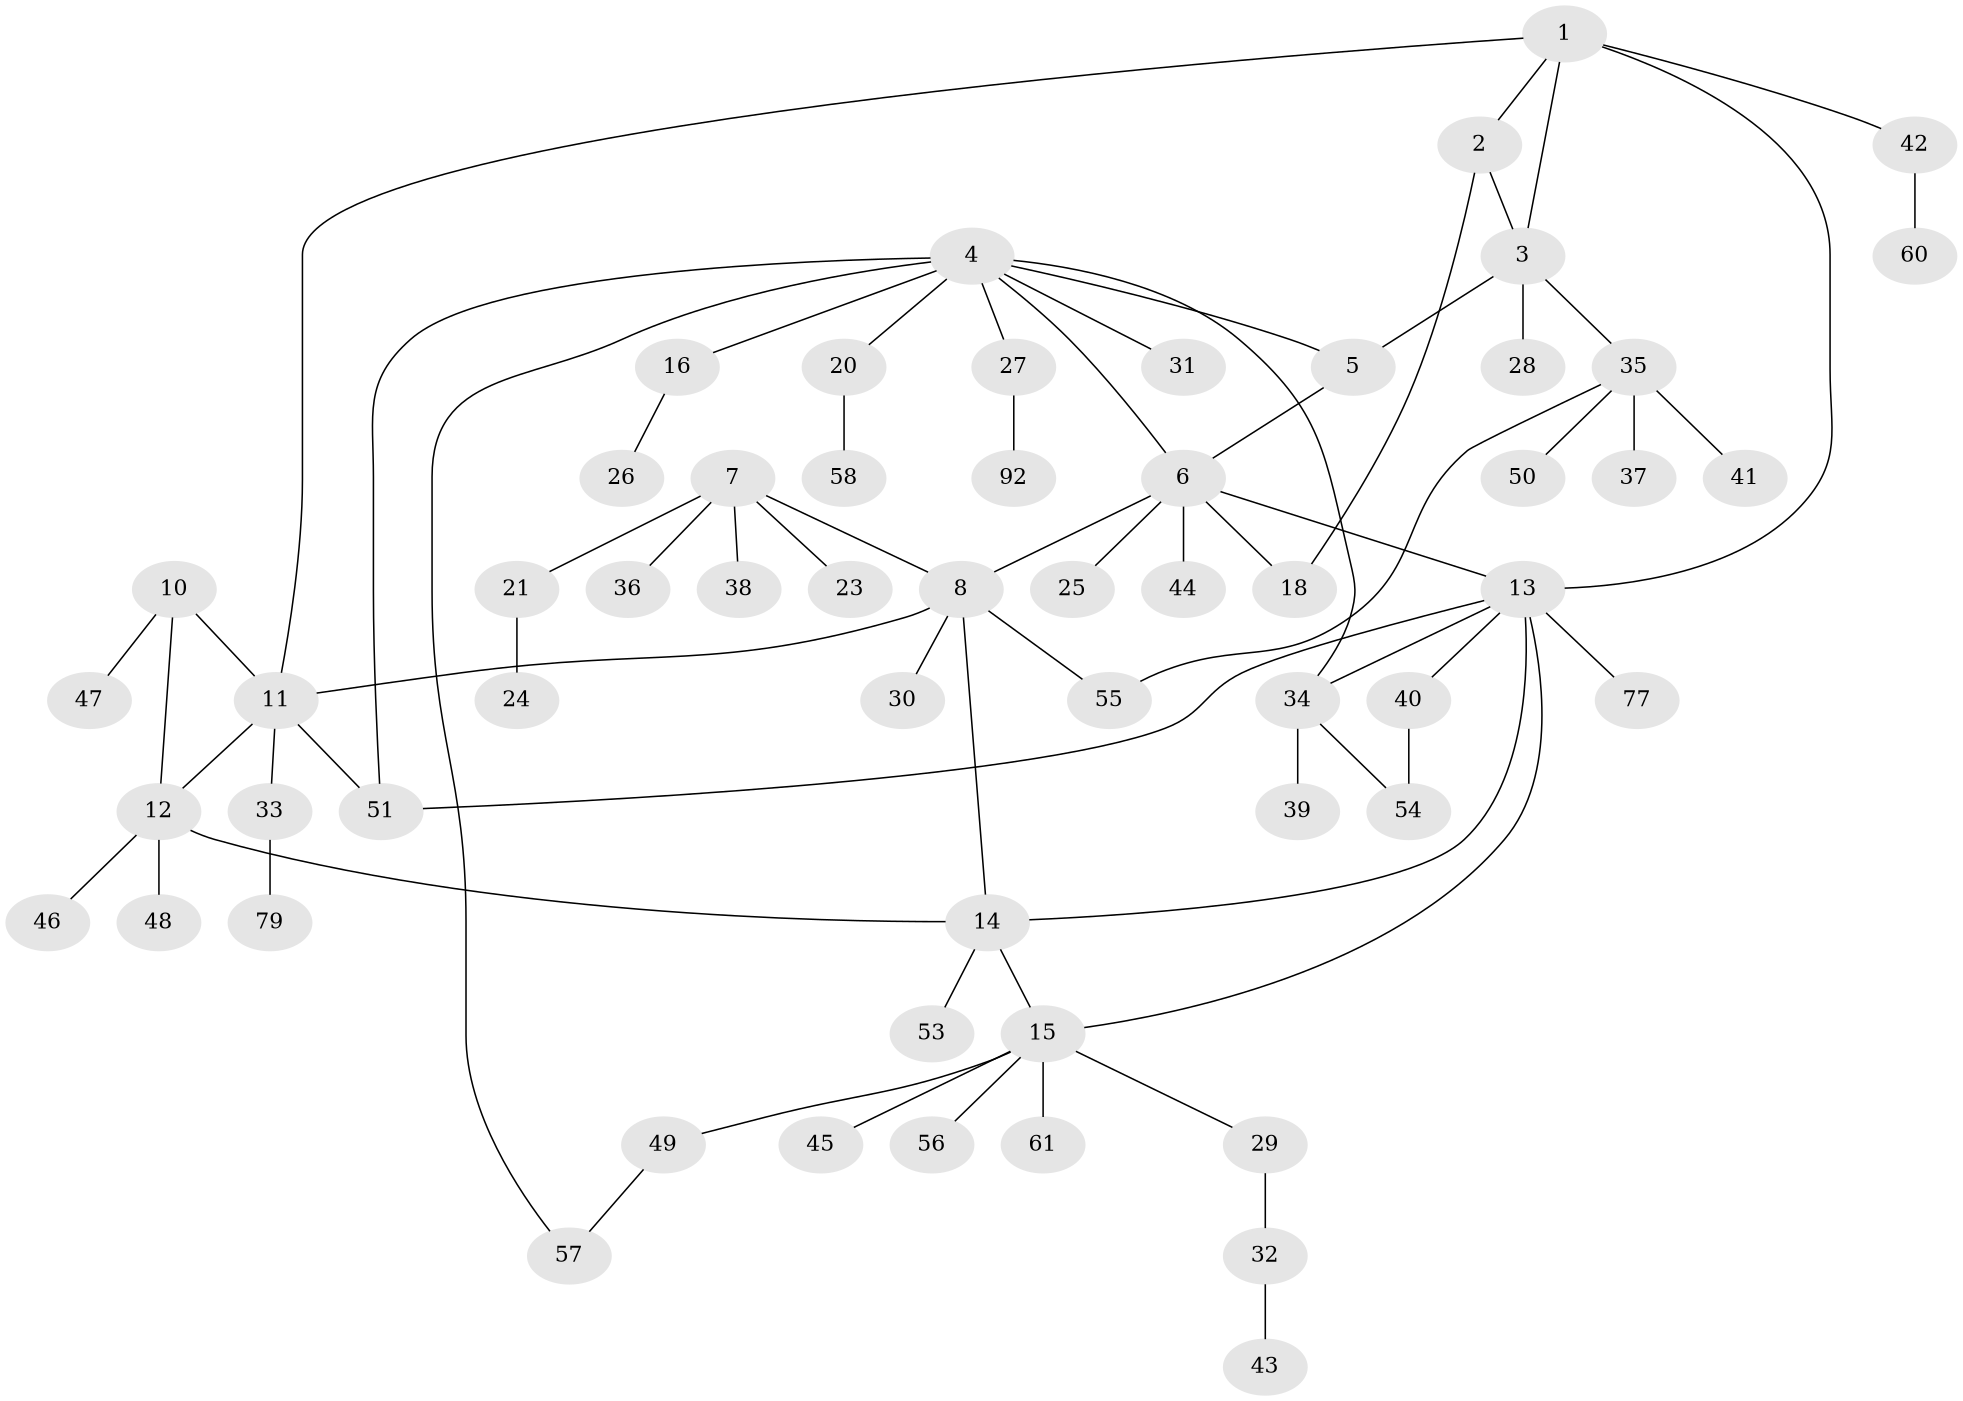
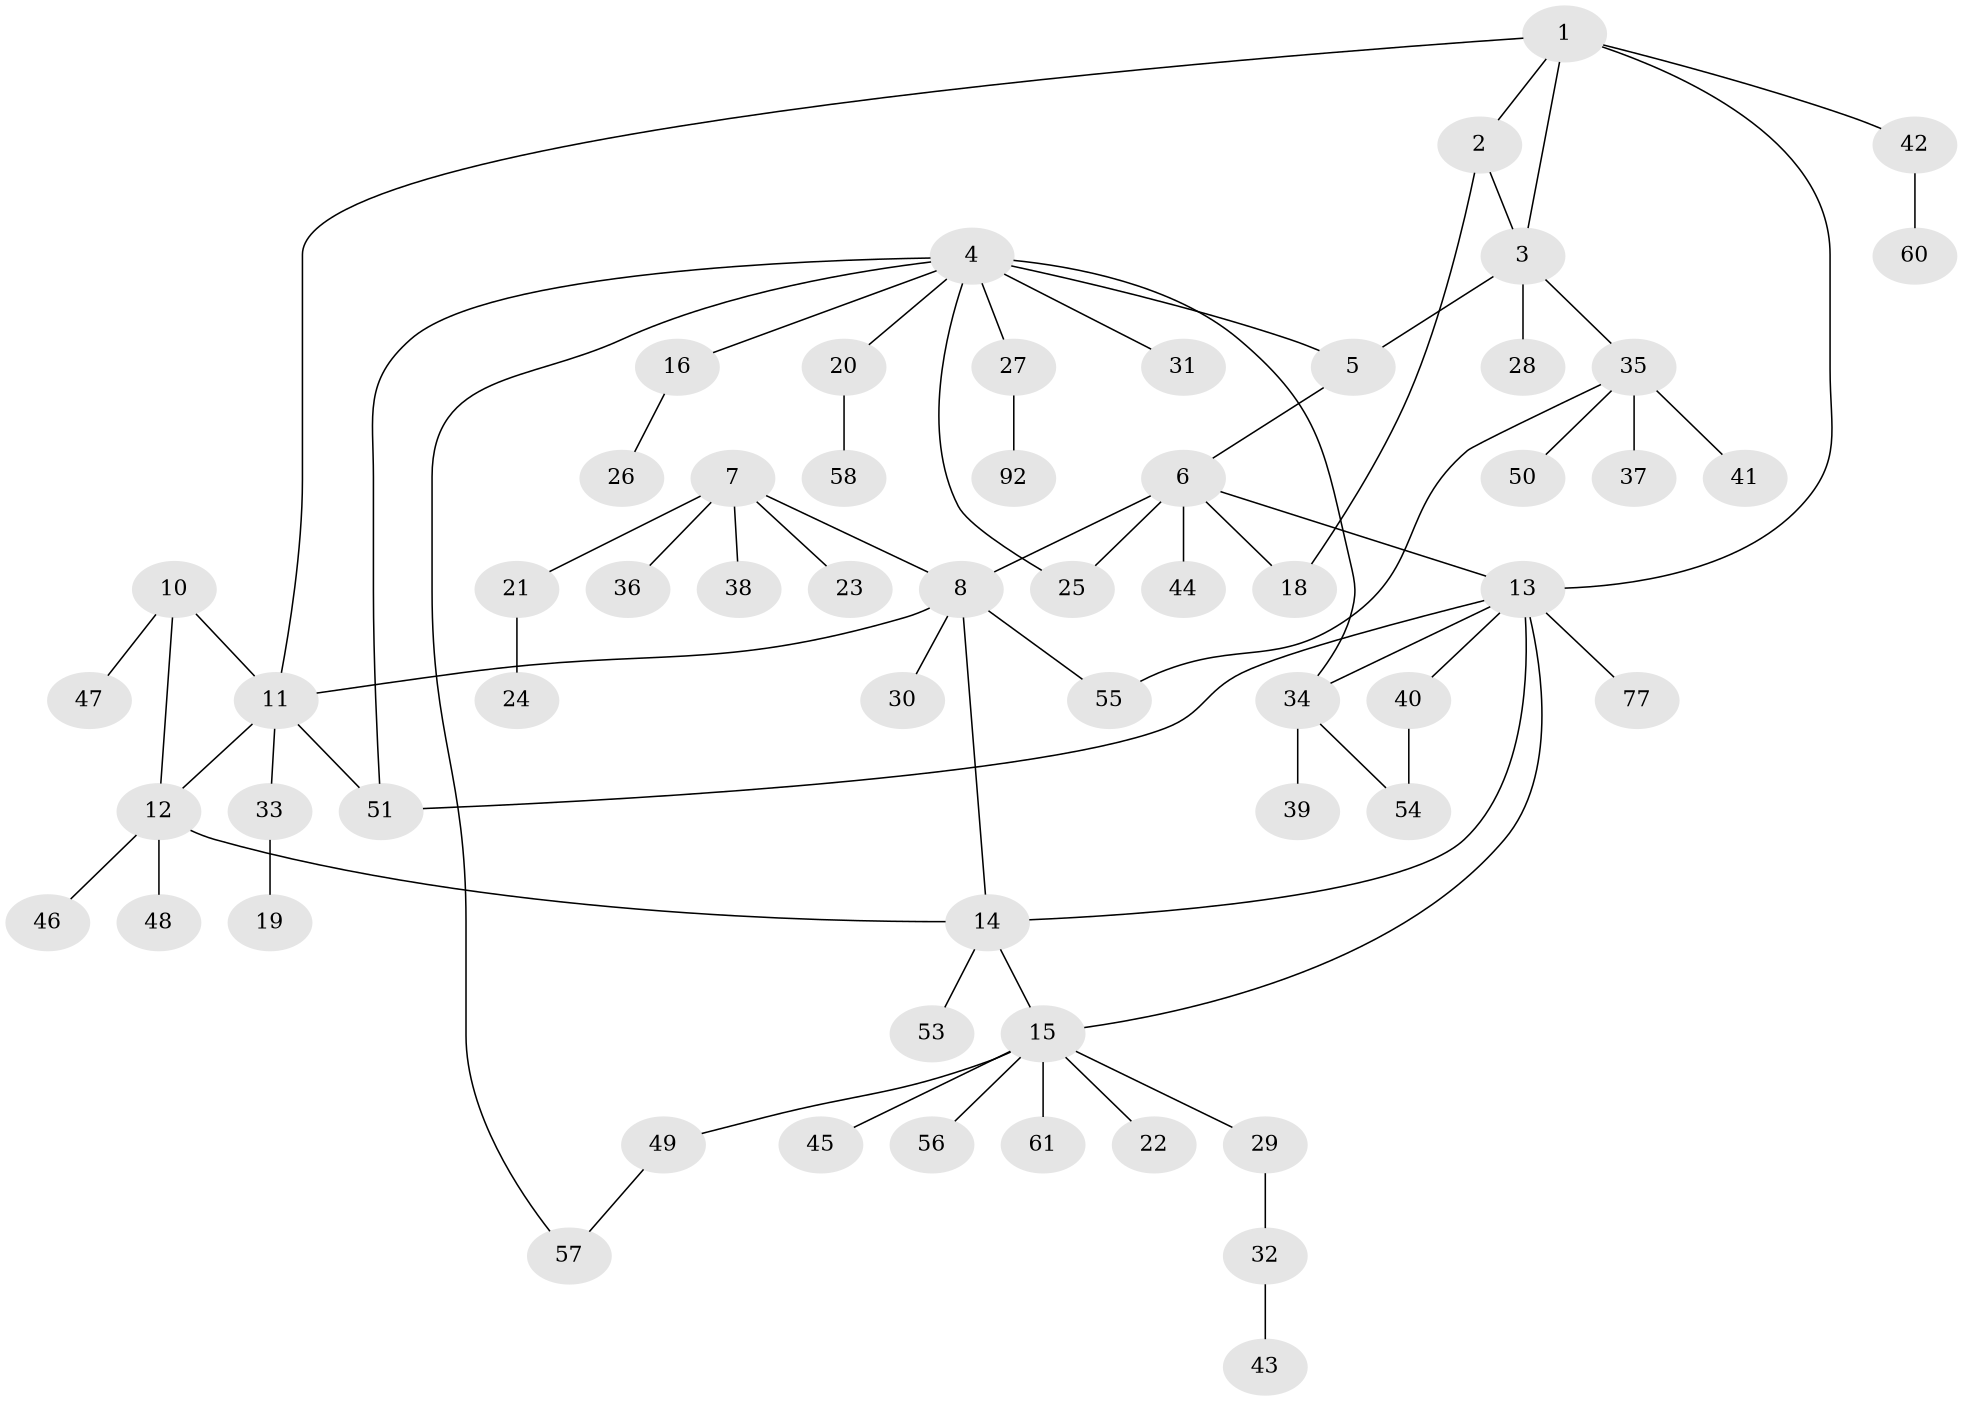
(1088, 360) -> (941, 448)
(270, 923) -> (270, 923)
none -> (1154, 1145)
